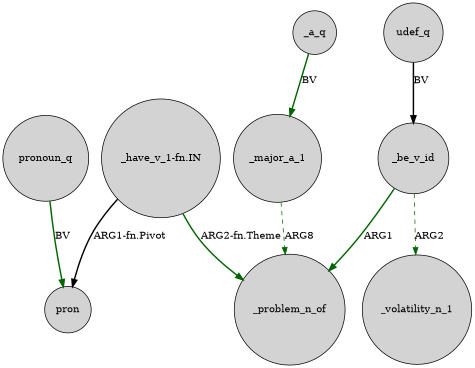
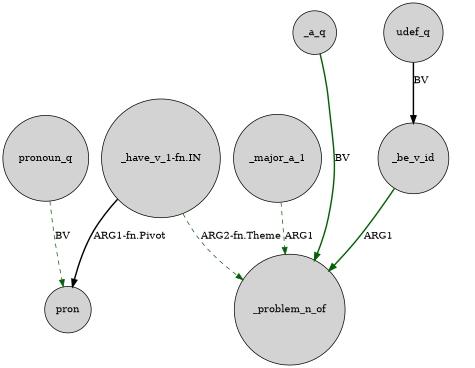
(300, 81) -> (334, 154)
(299, 236) -> (299, 236)
(55, 241) -> (55, 241)
(206, 248) -> (206, 248)
(417, 310) -> none
